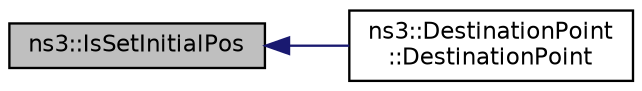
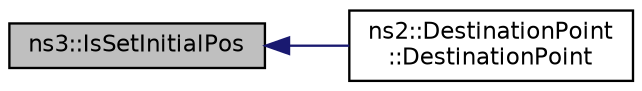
(491, 46) -> (491, 46)
